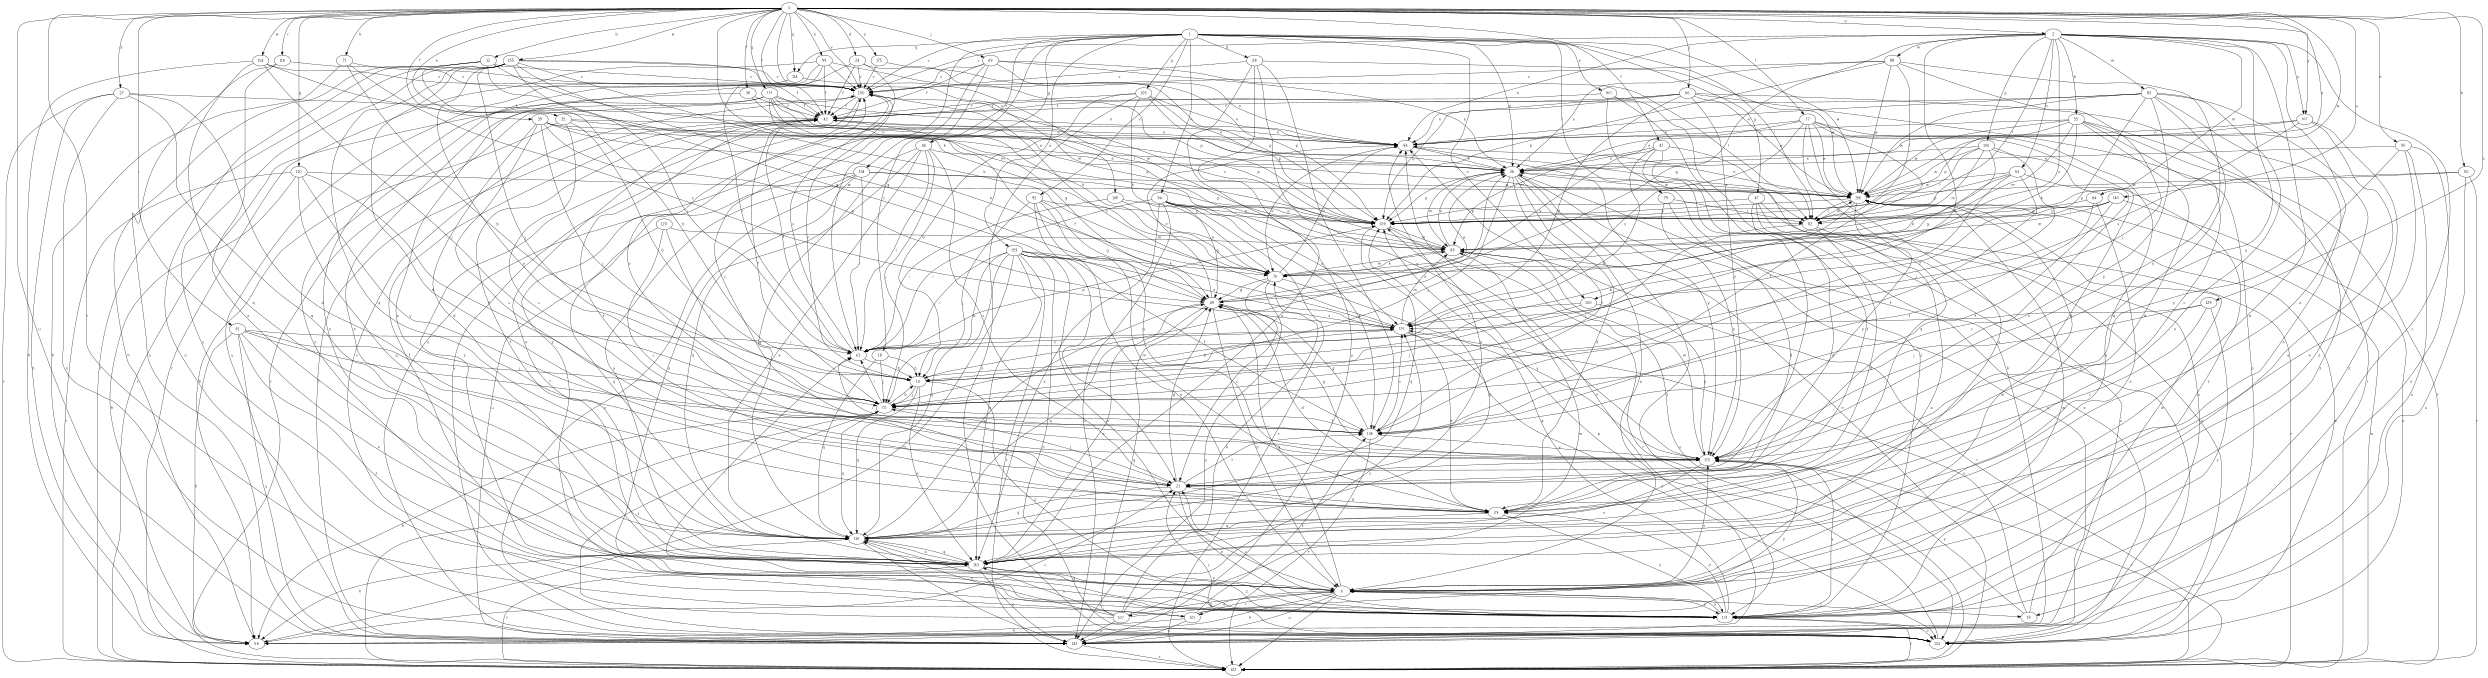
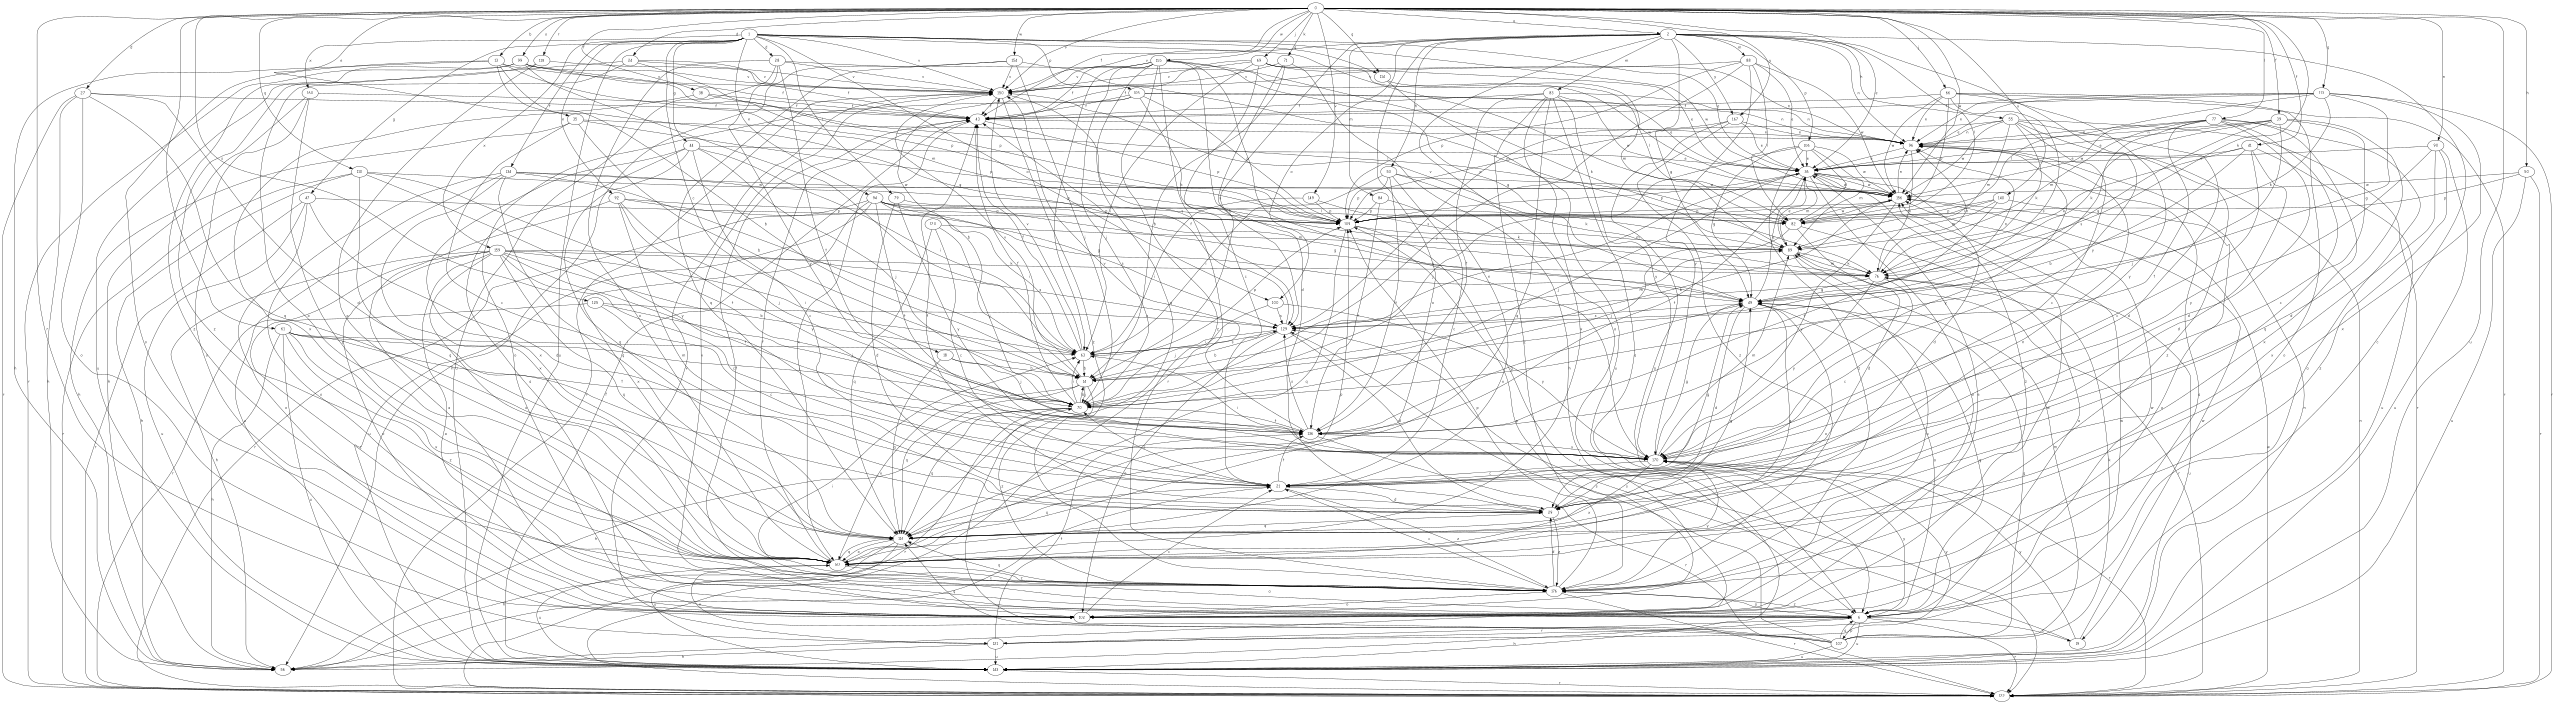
(879, 61) -> none
(598, 580) -> none
